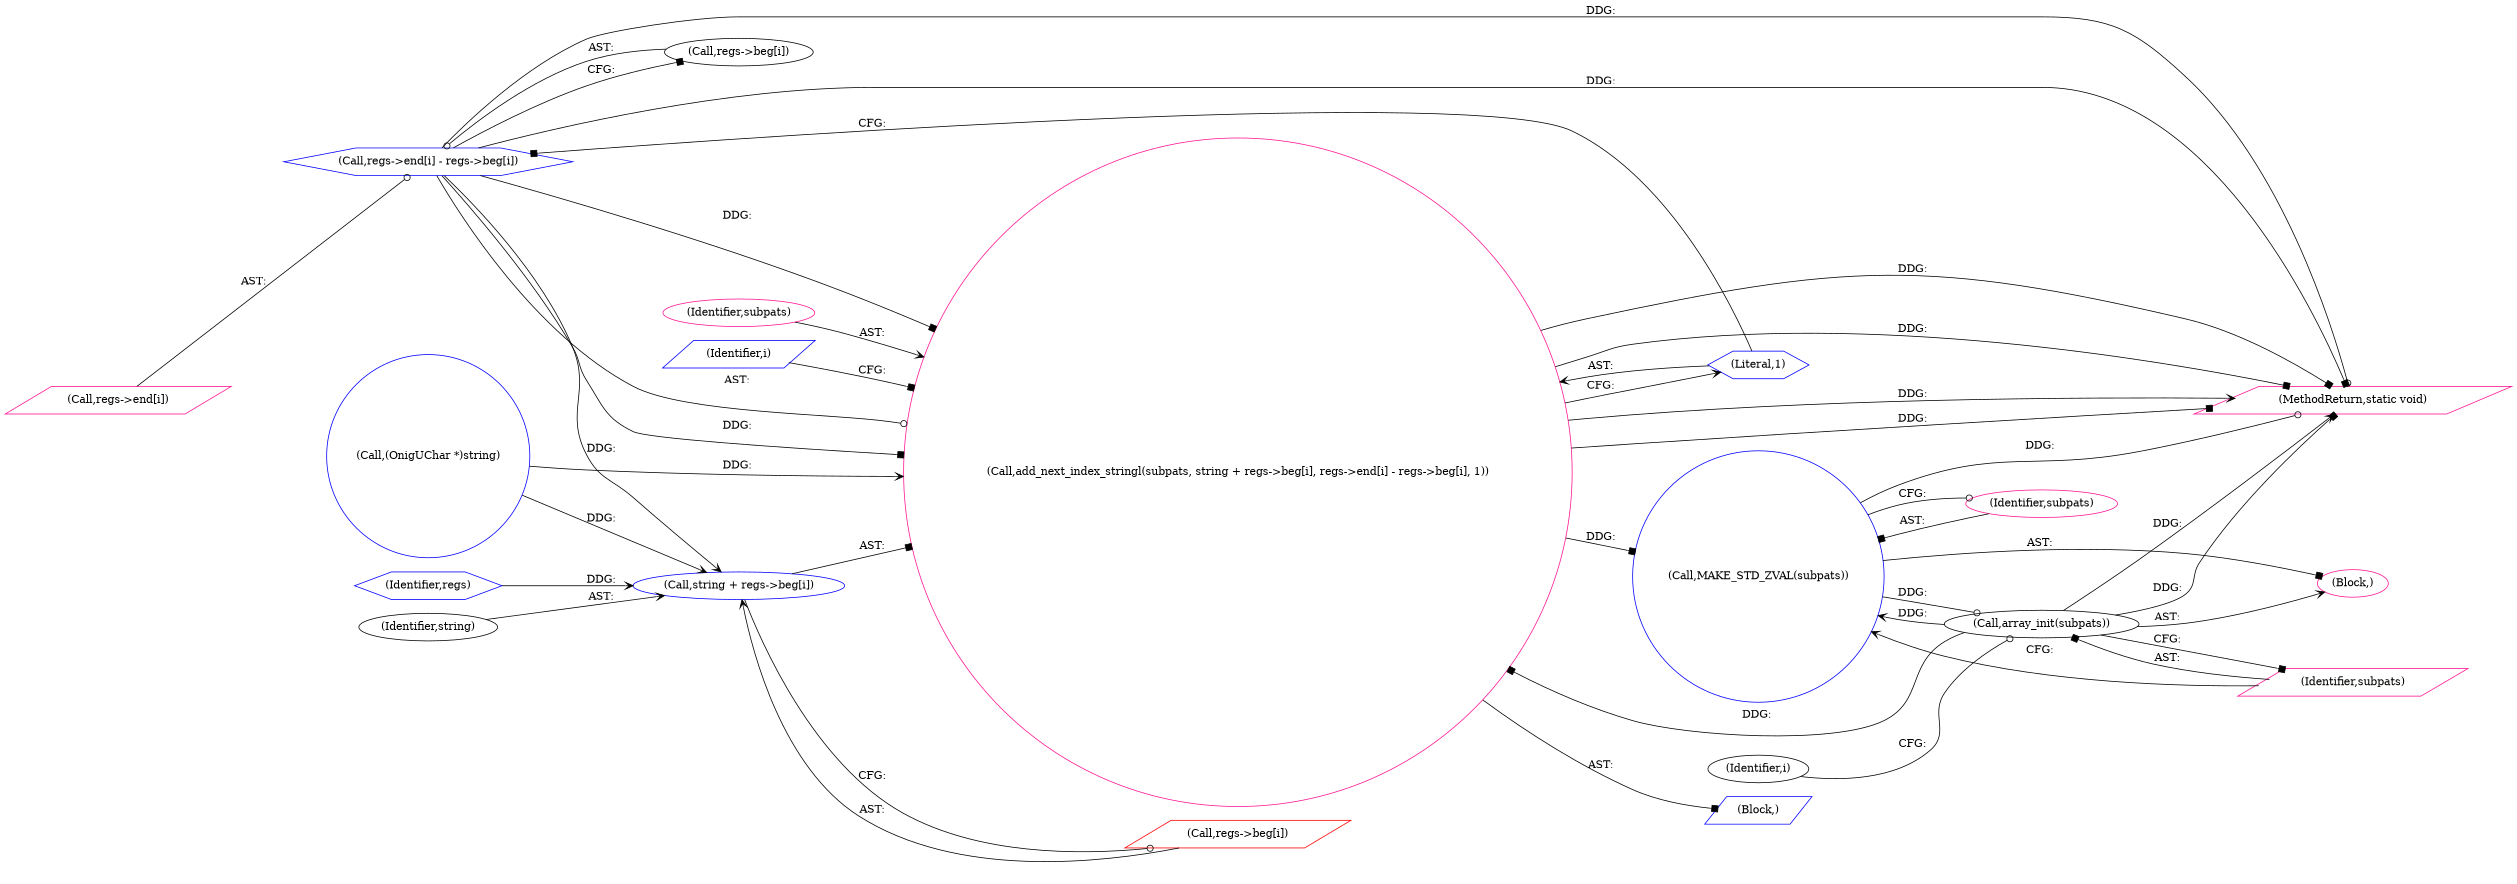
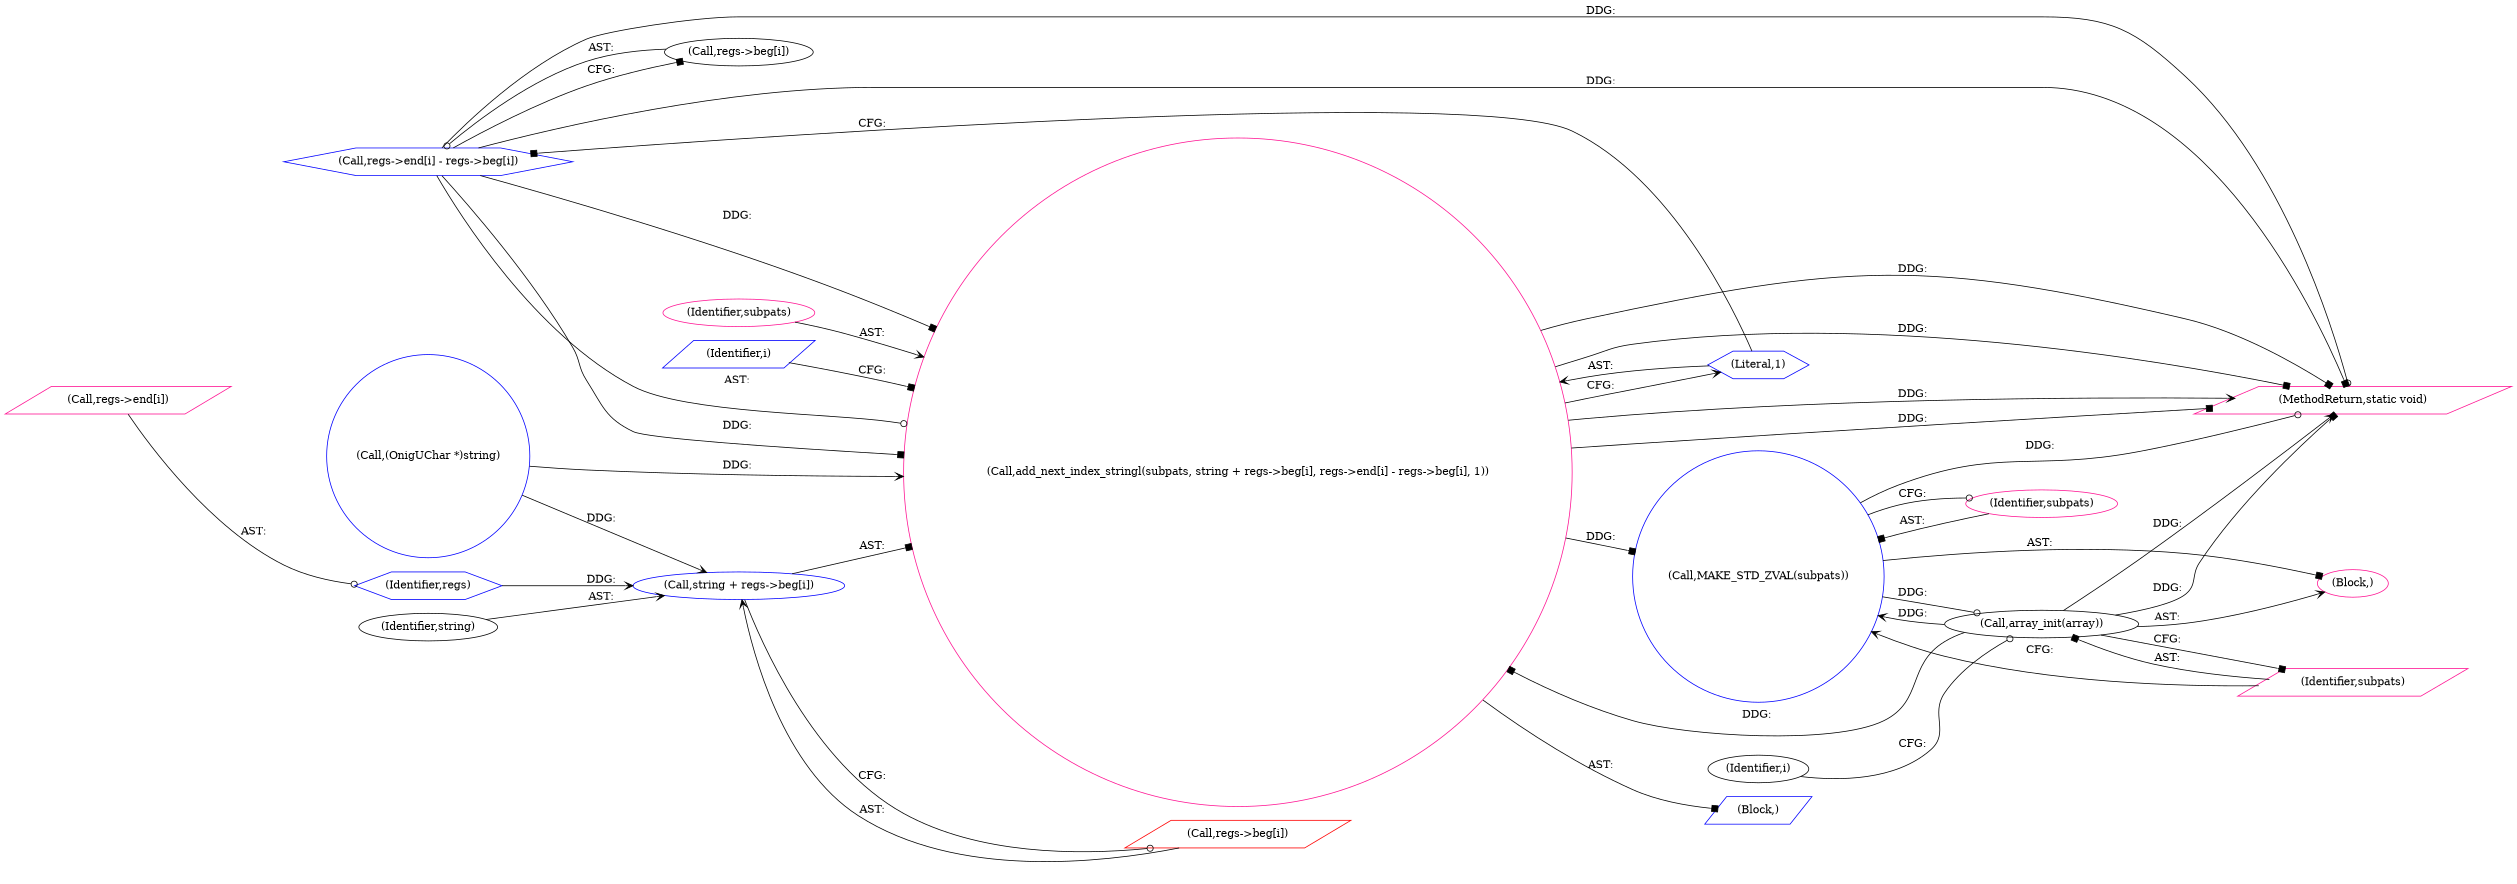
(271, 283) -> (223, 523)
(579, 379) -> none
(2042, 624) -> (2042, 624)
